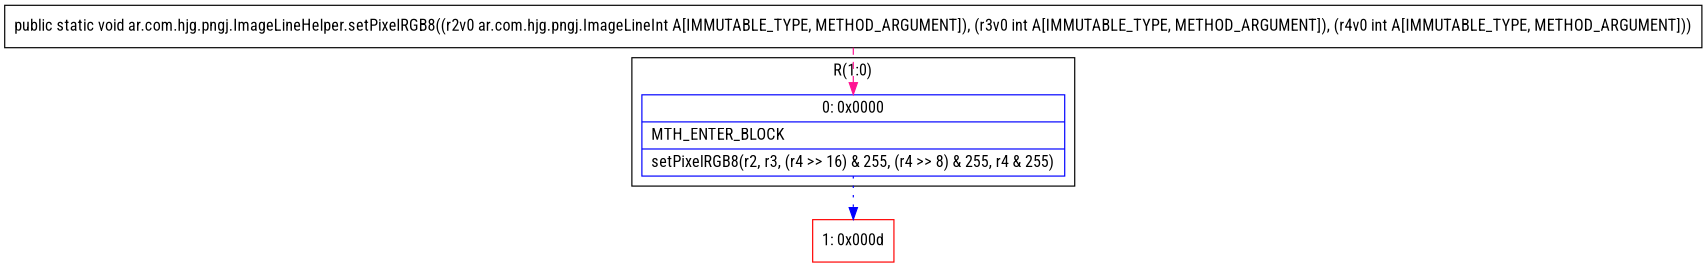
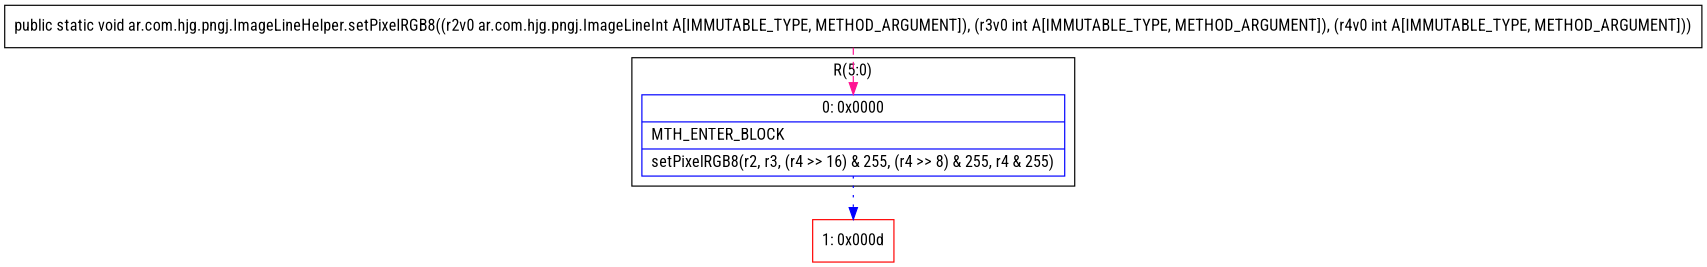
(853, 71) -> (853, 71)
